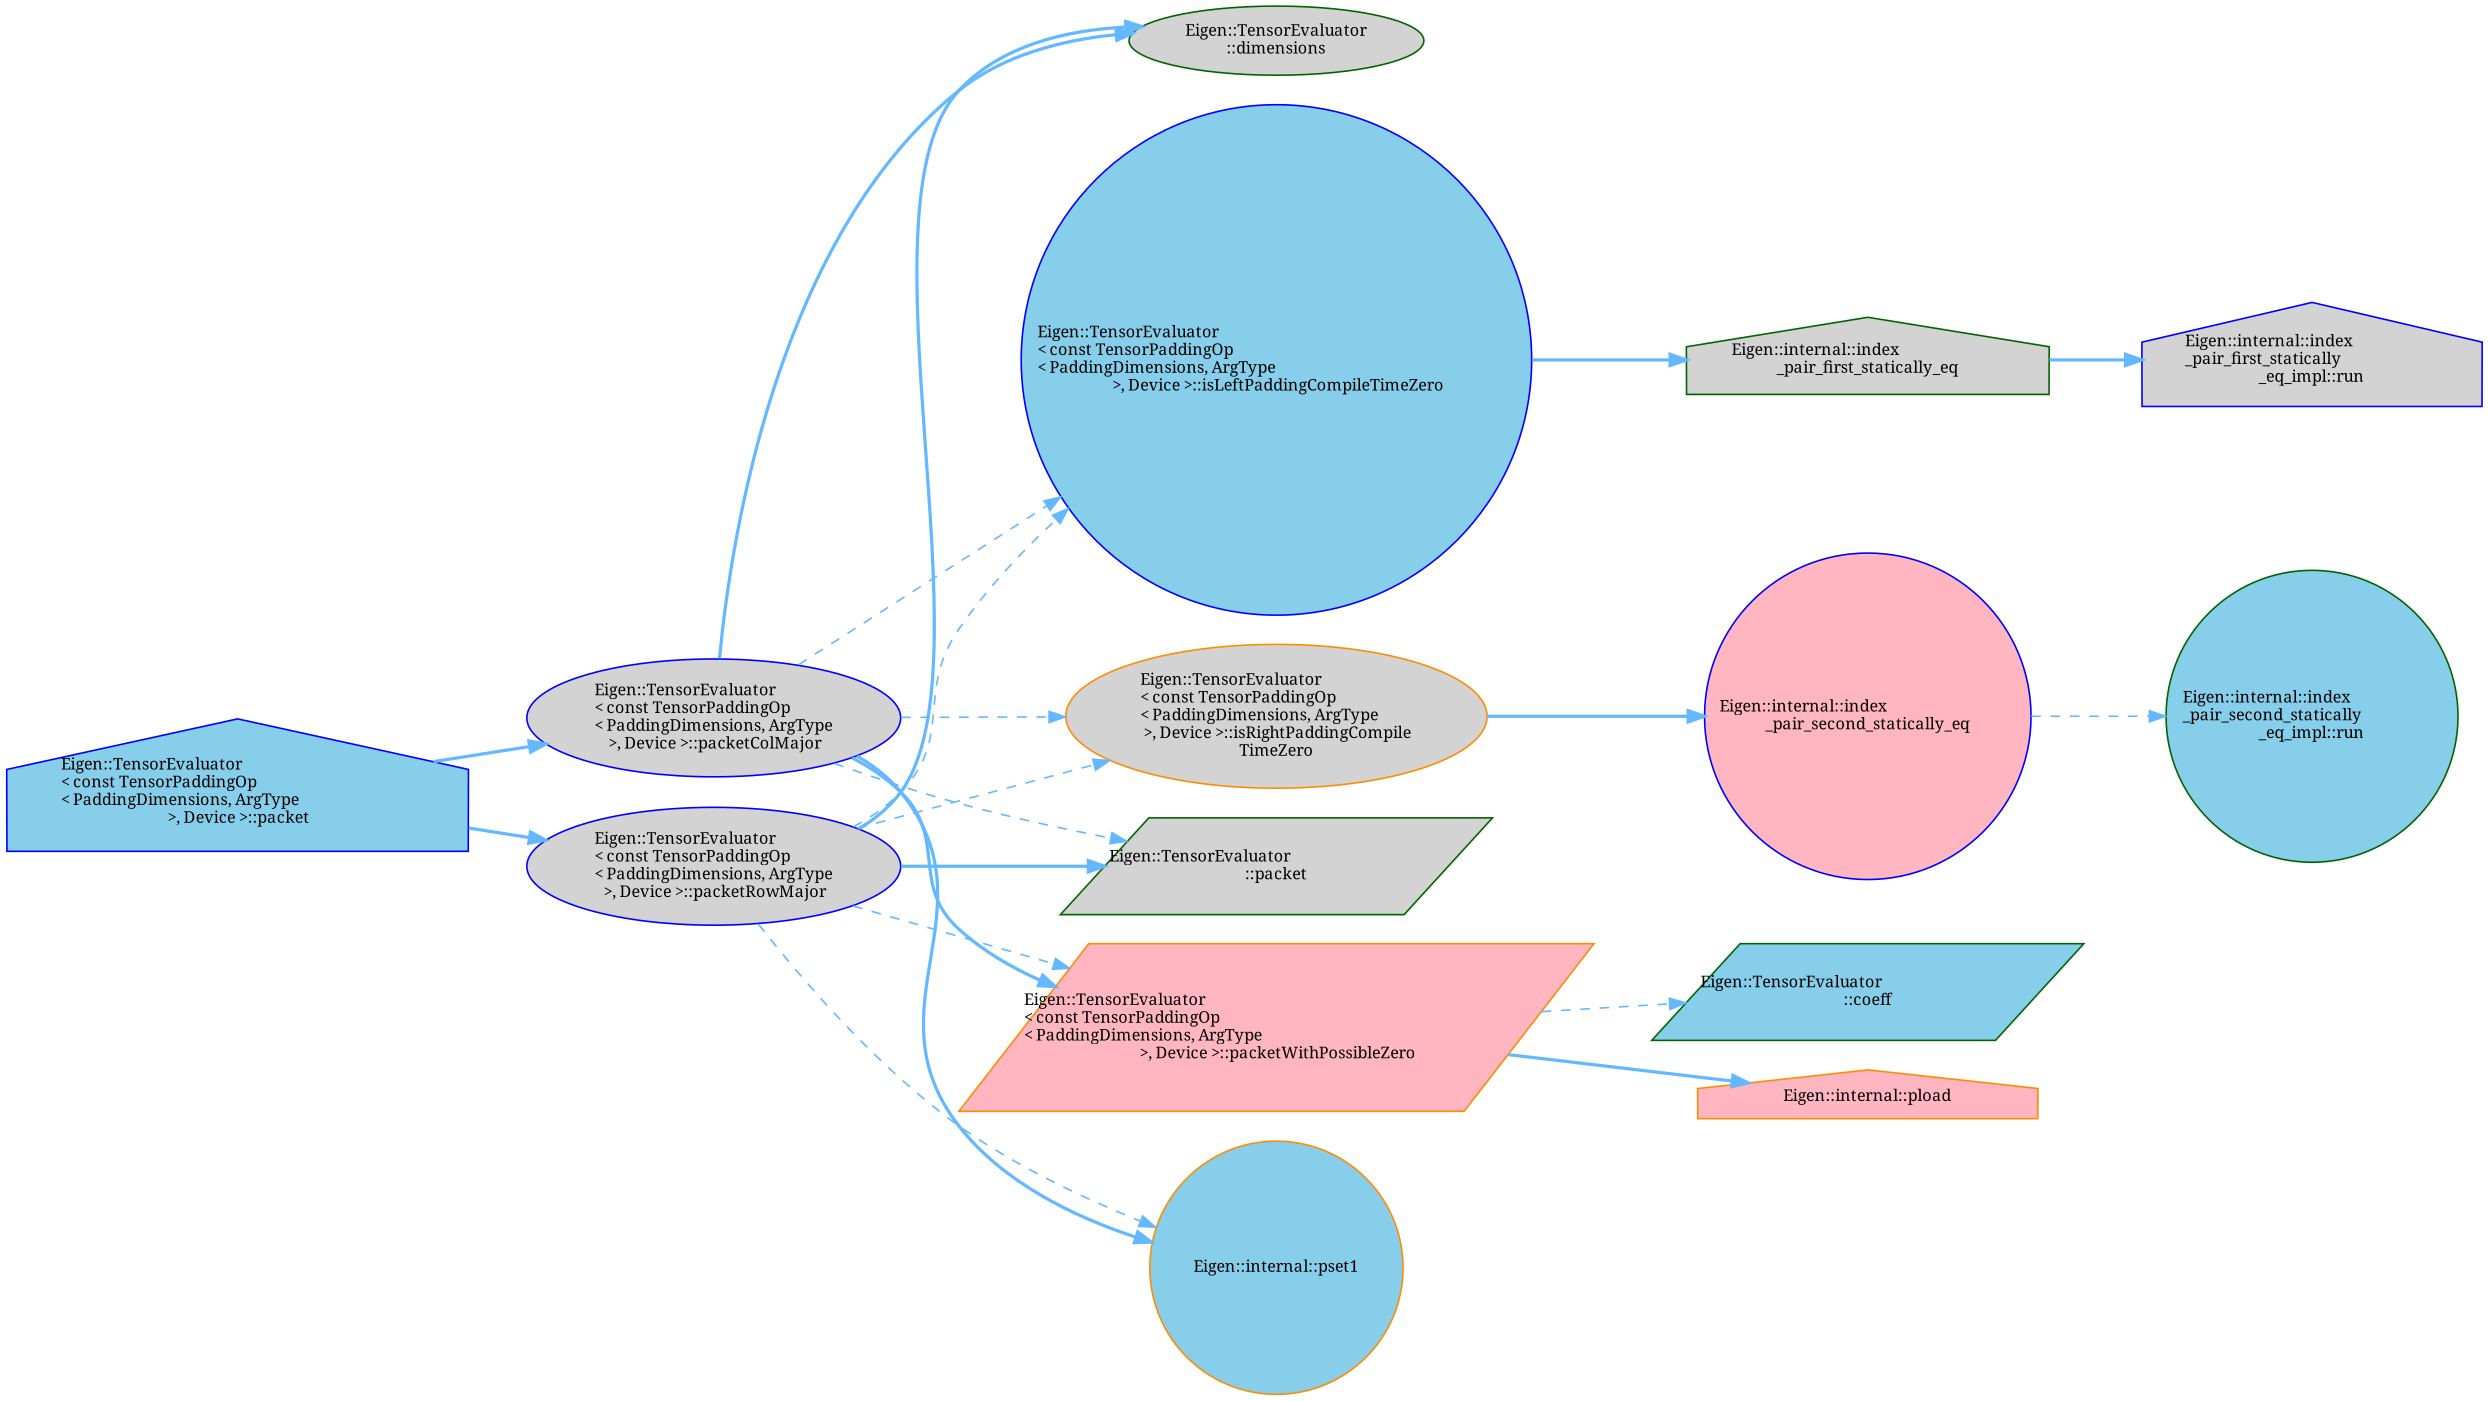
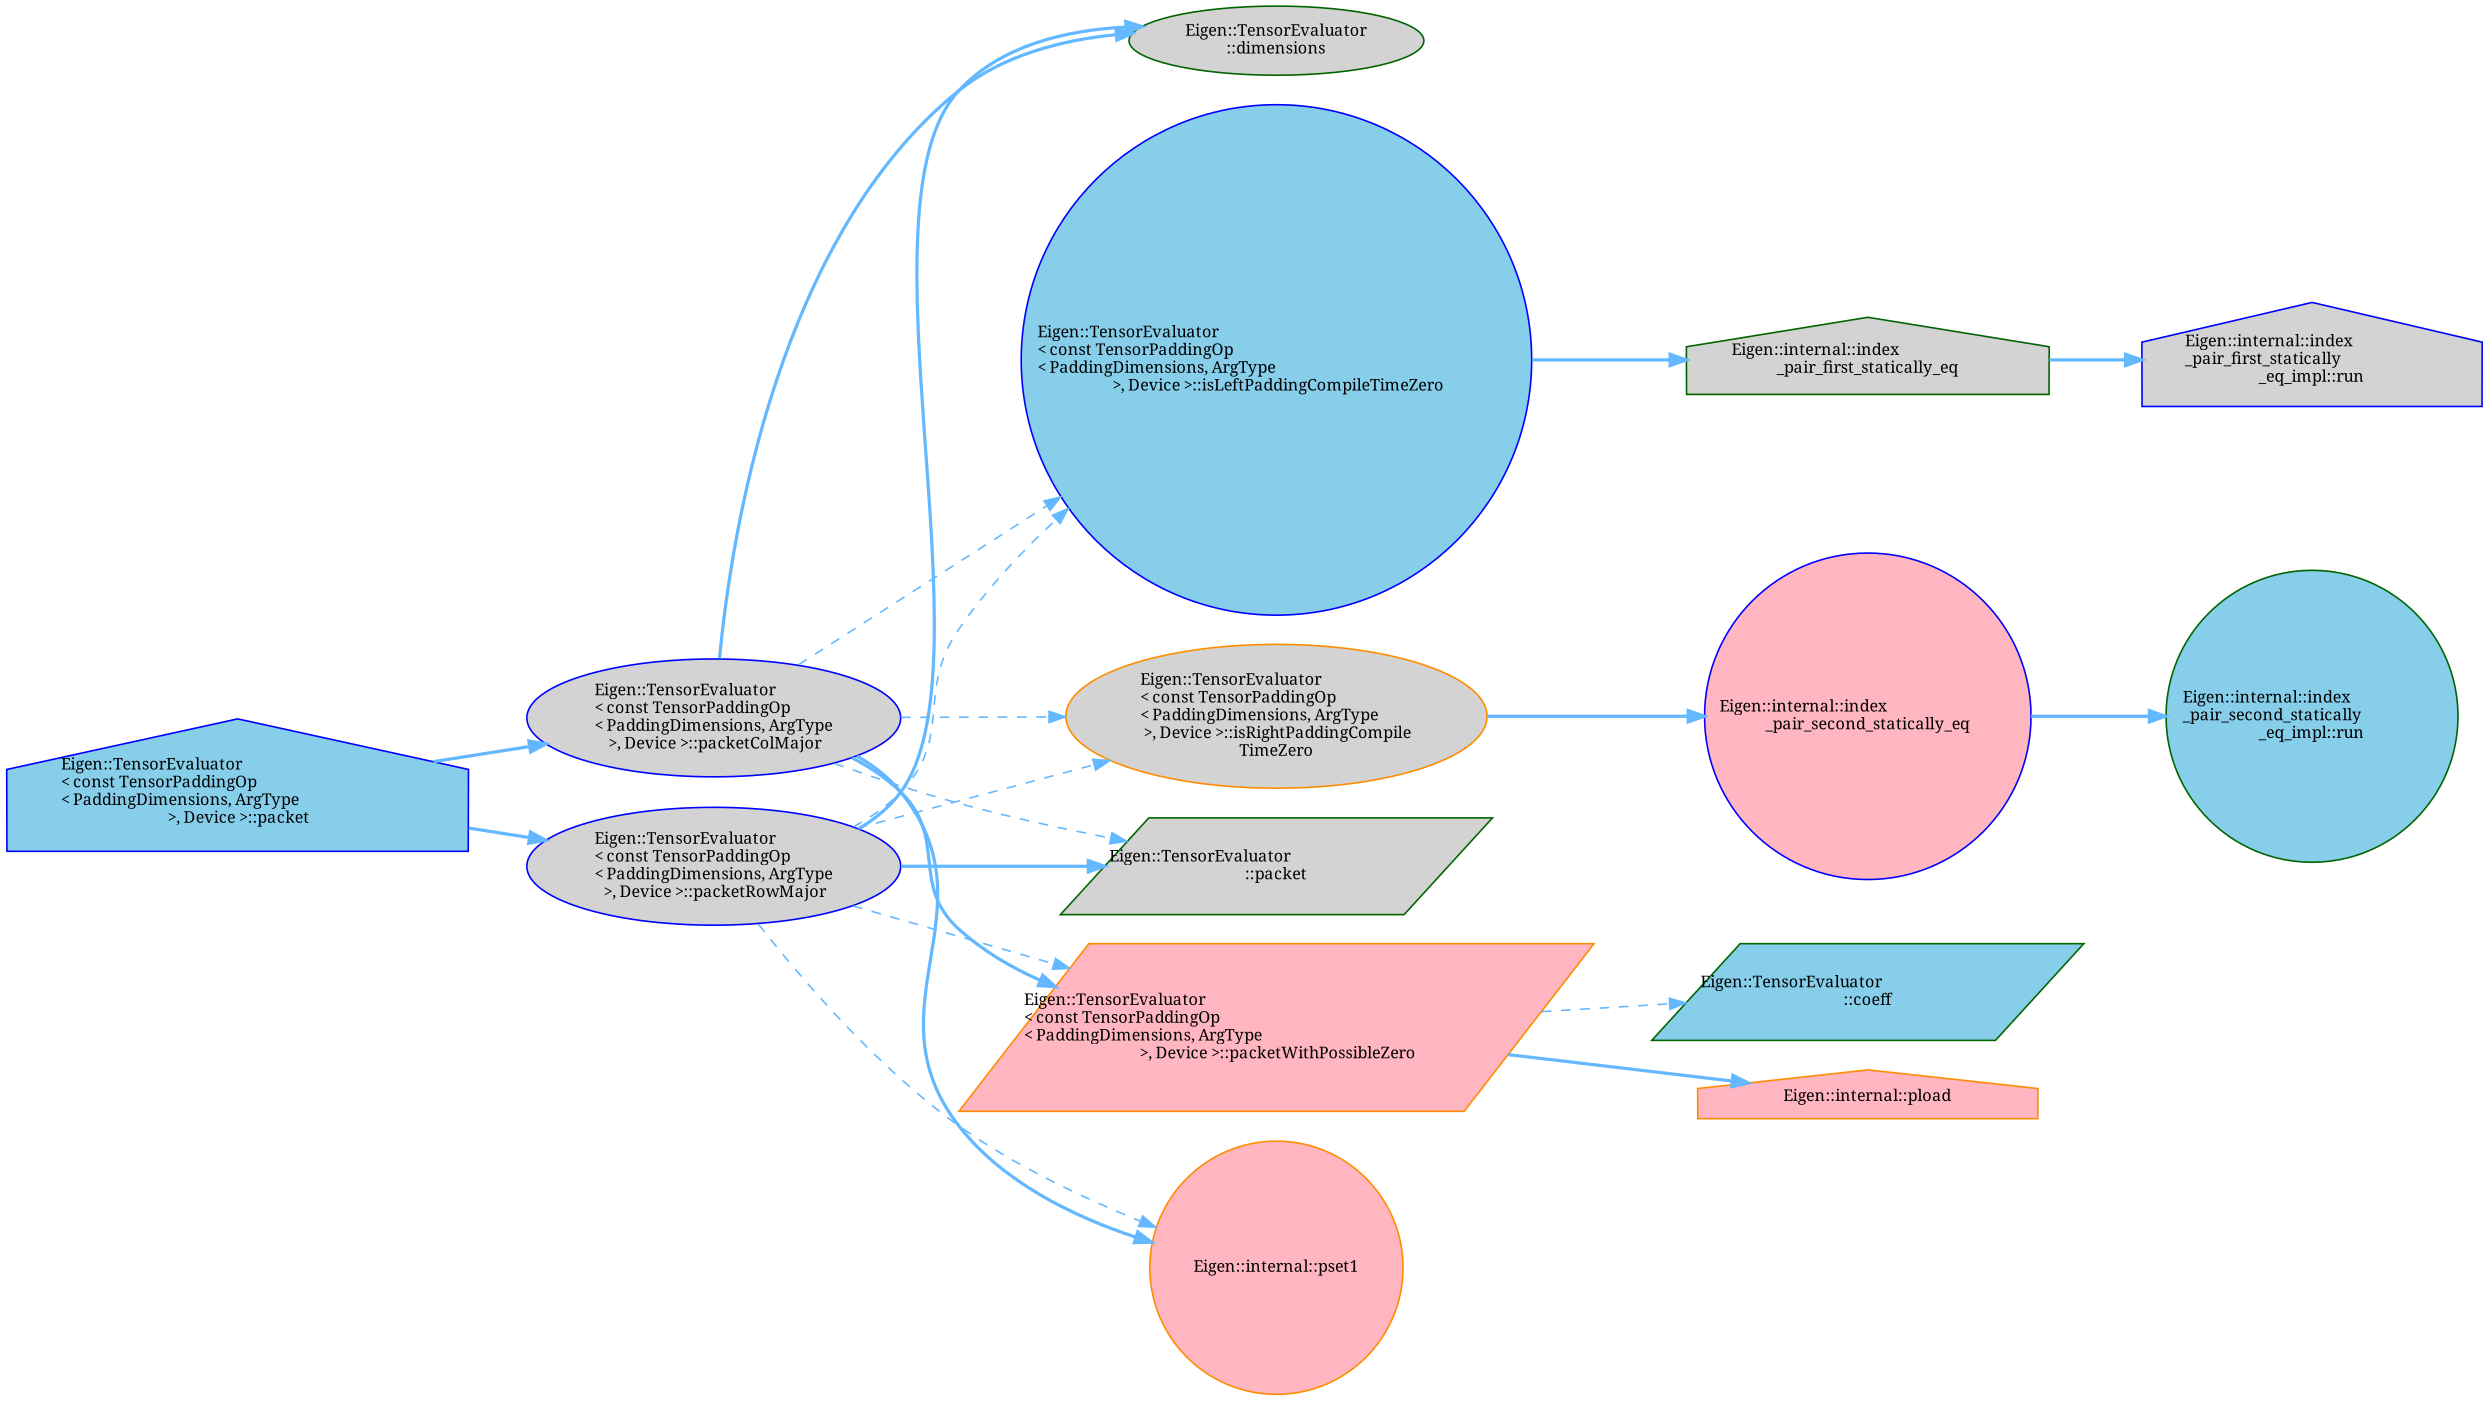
(2090, 716) -> (2090, 716)
(1276, 1268) -> (1276, 1268)
